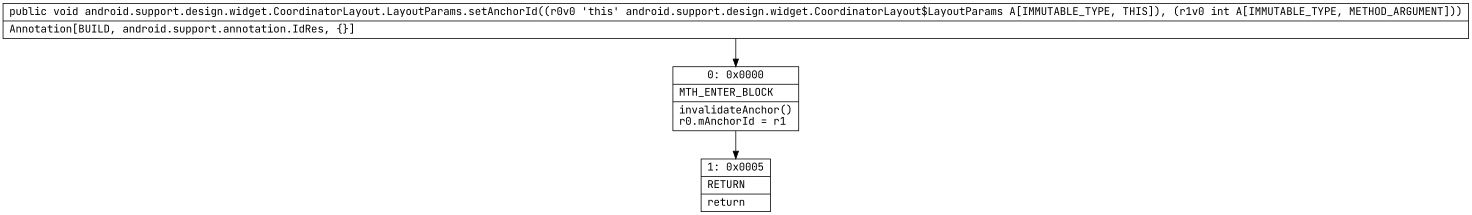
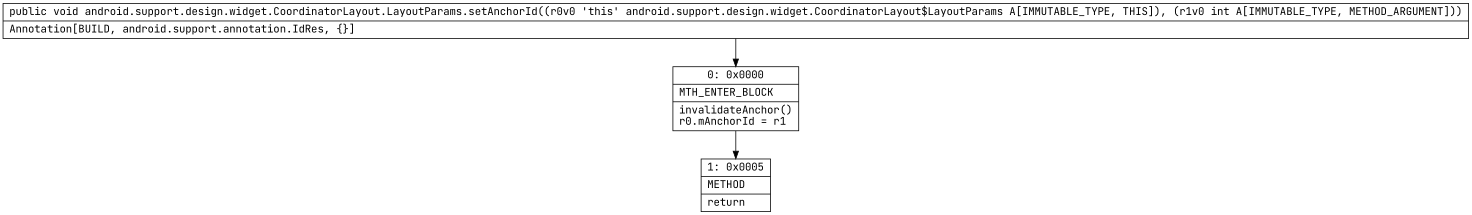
(726, 185) -> (726, 185)
